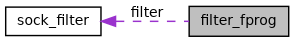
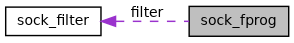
(239, 21) -> (239, 21)
